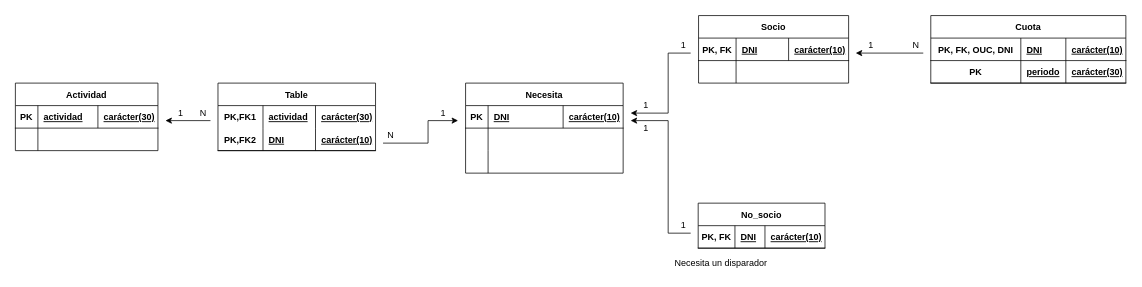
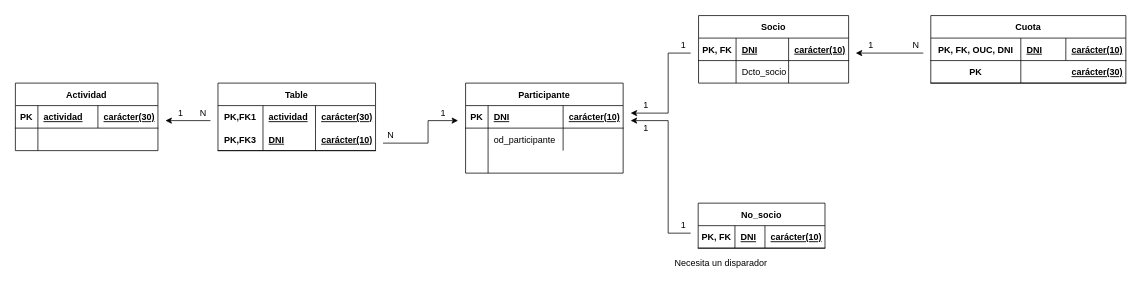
none -> (762, 72)
(1043, 72) -> none
(544, 95) -> (544, 95)
none -> (525, 139)
(240, 140) -> (240, 140)
